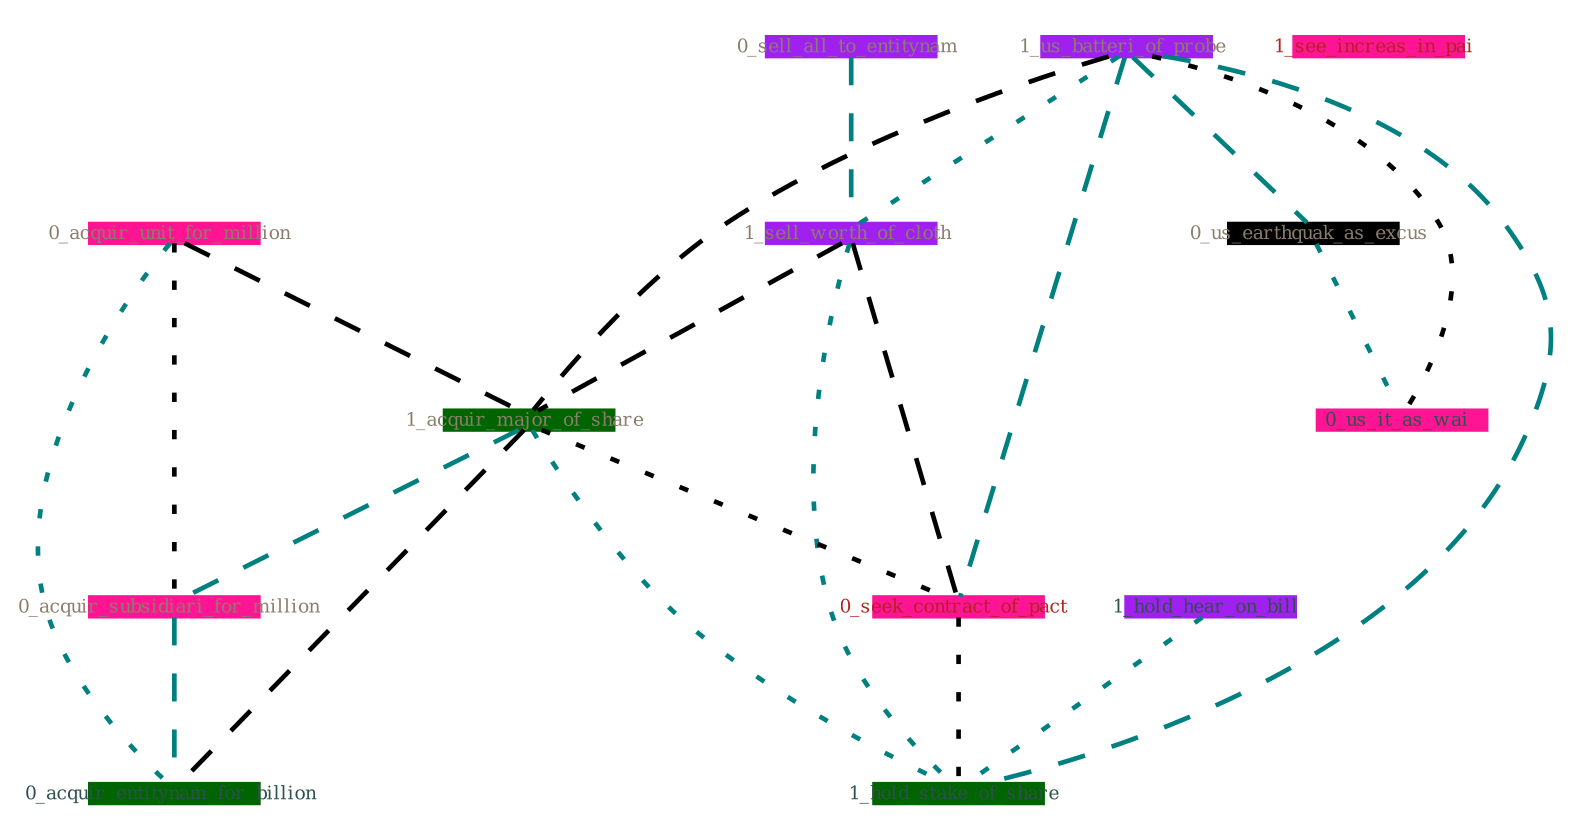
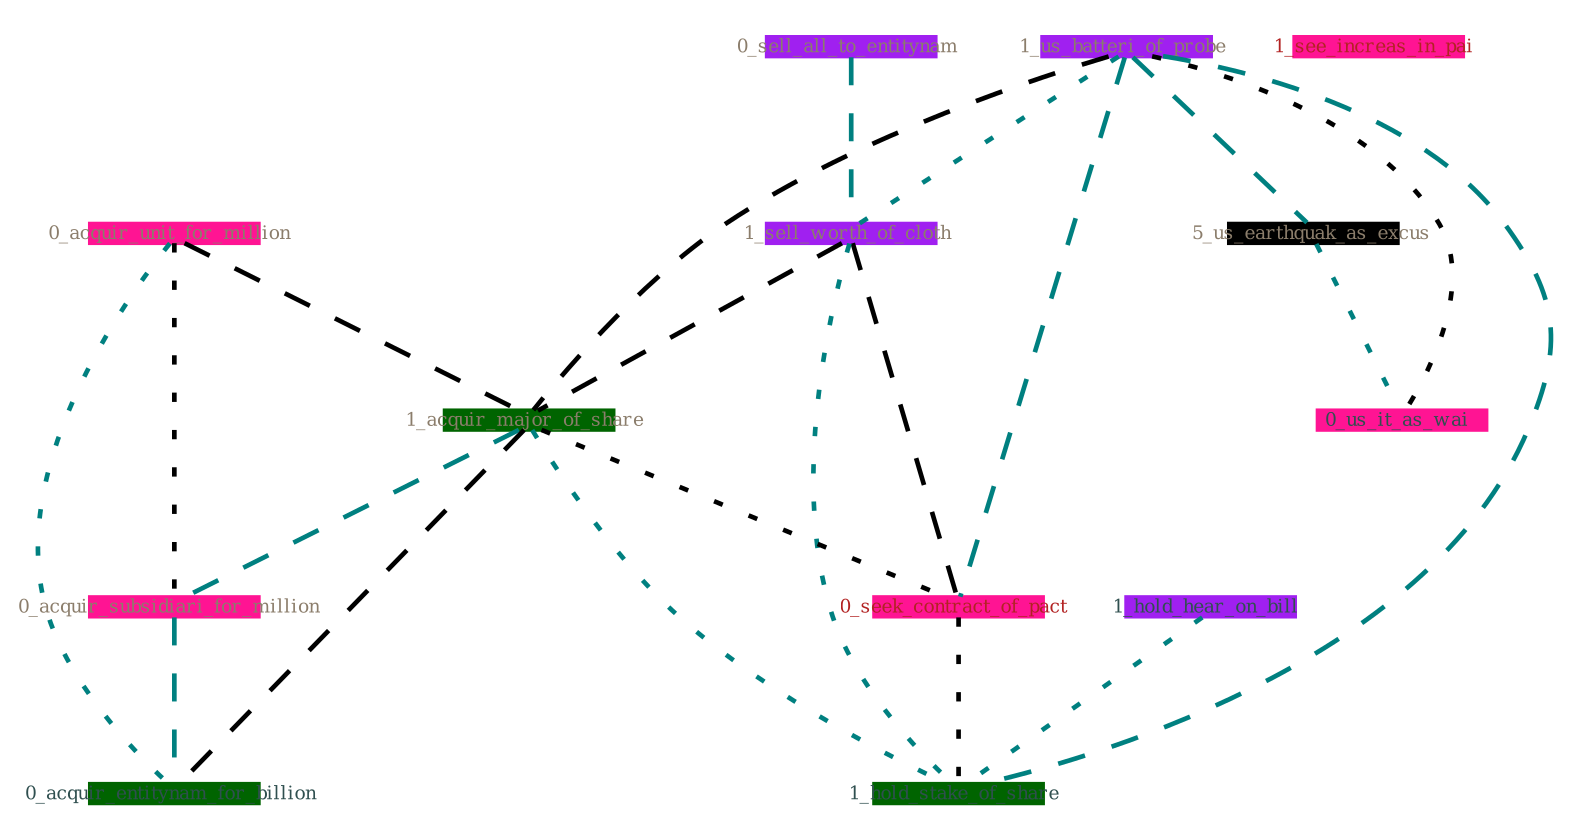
(1313, 233) -> (1313, 233)
